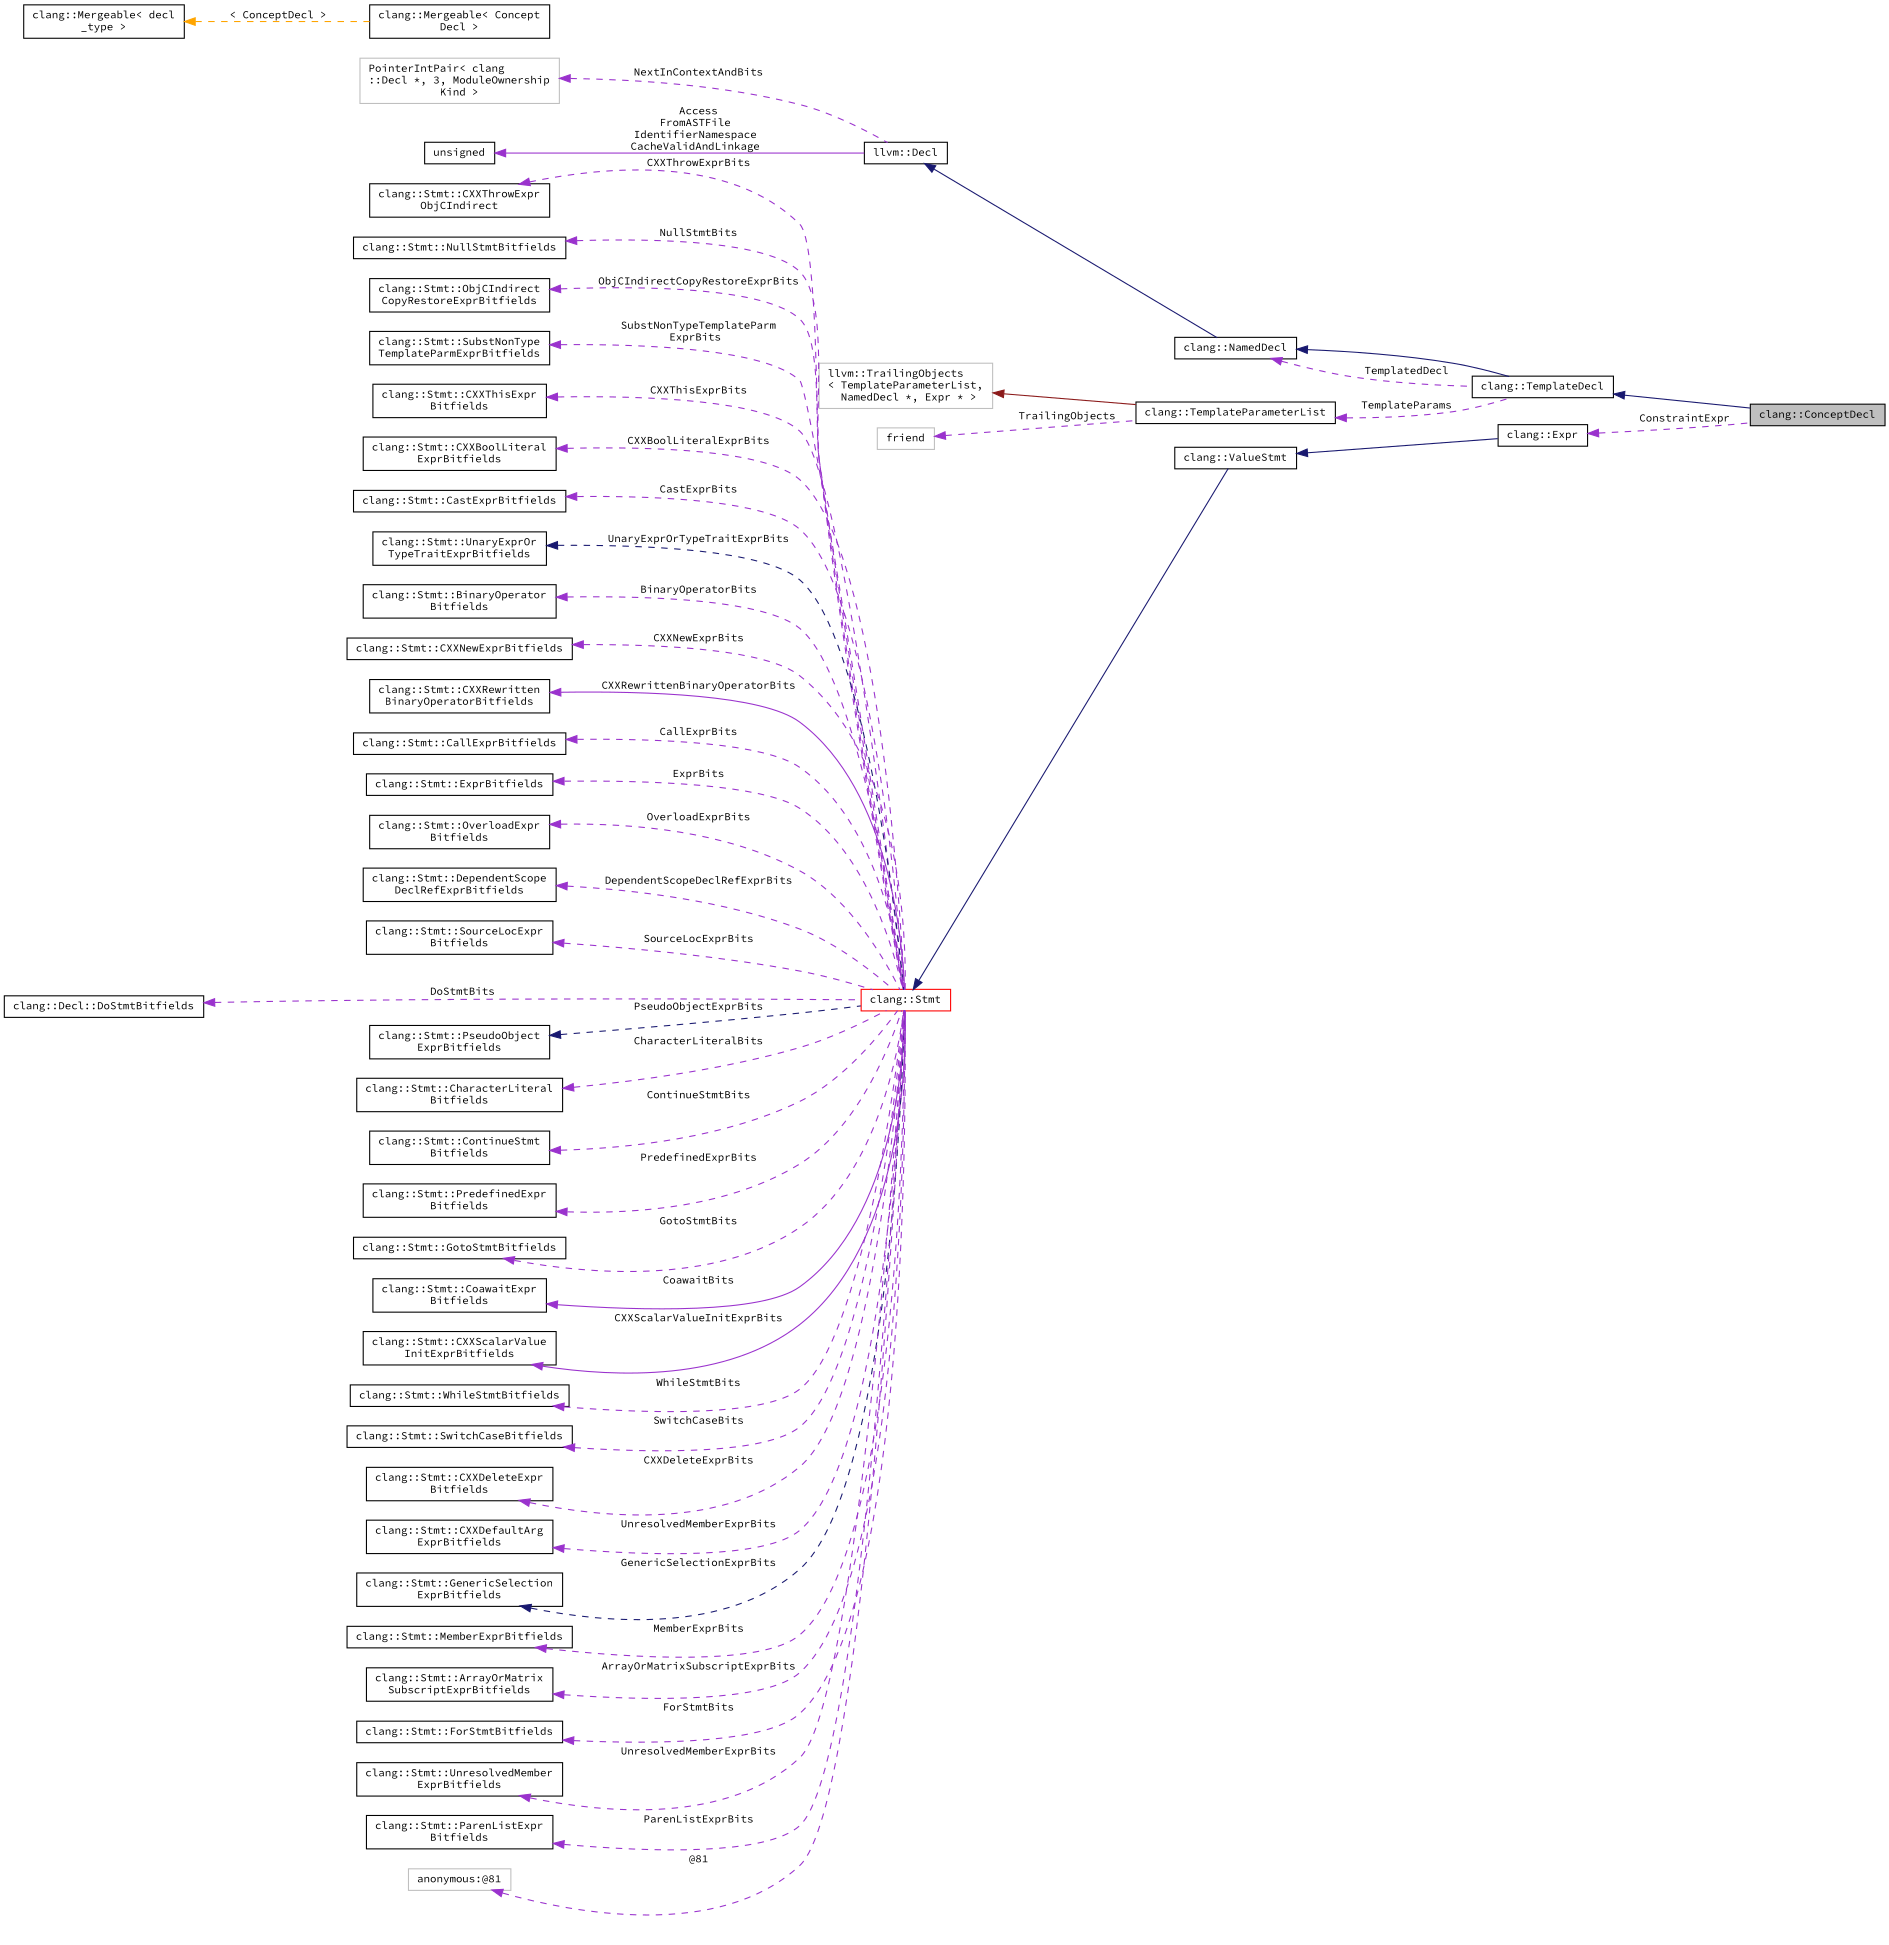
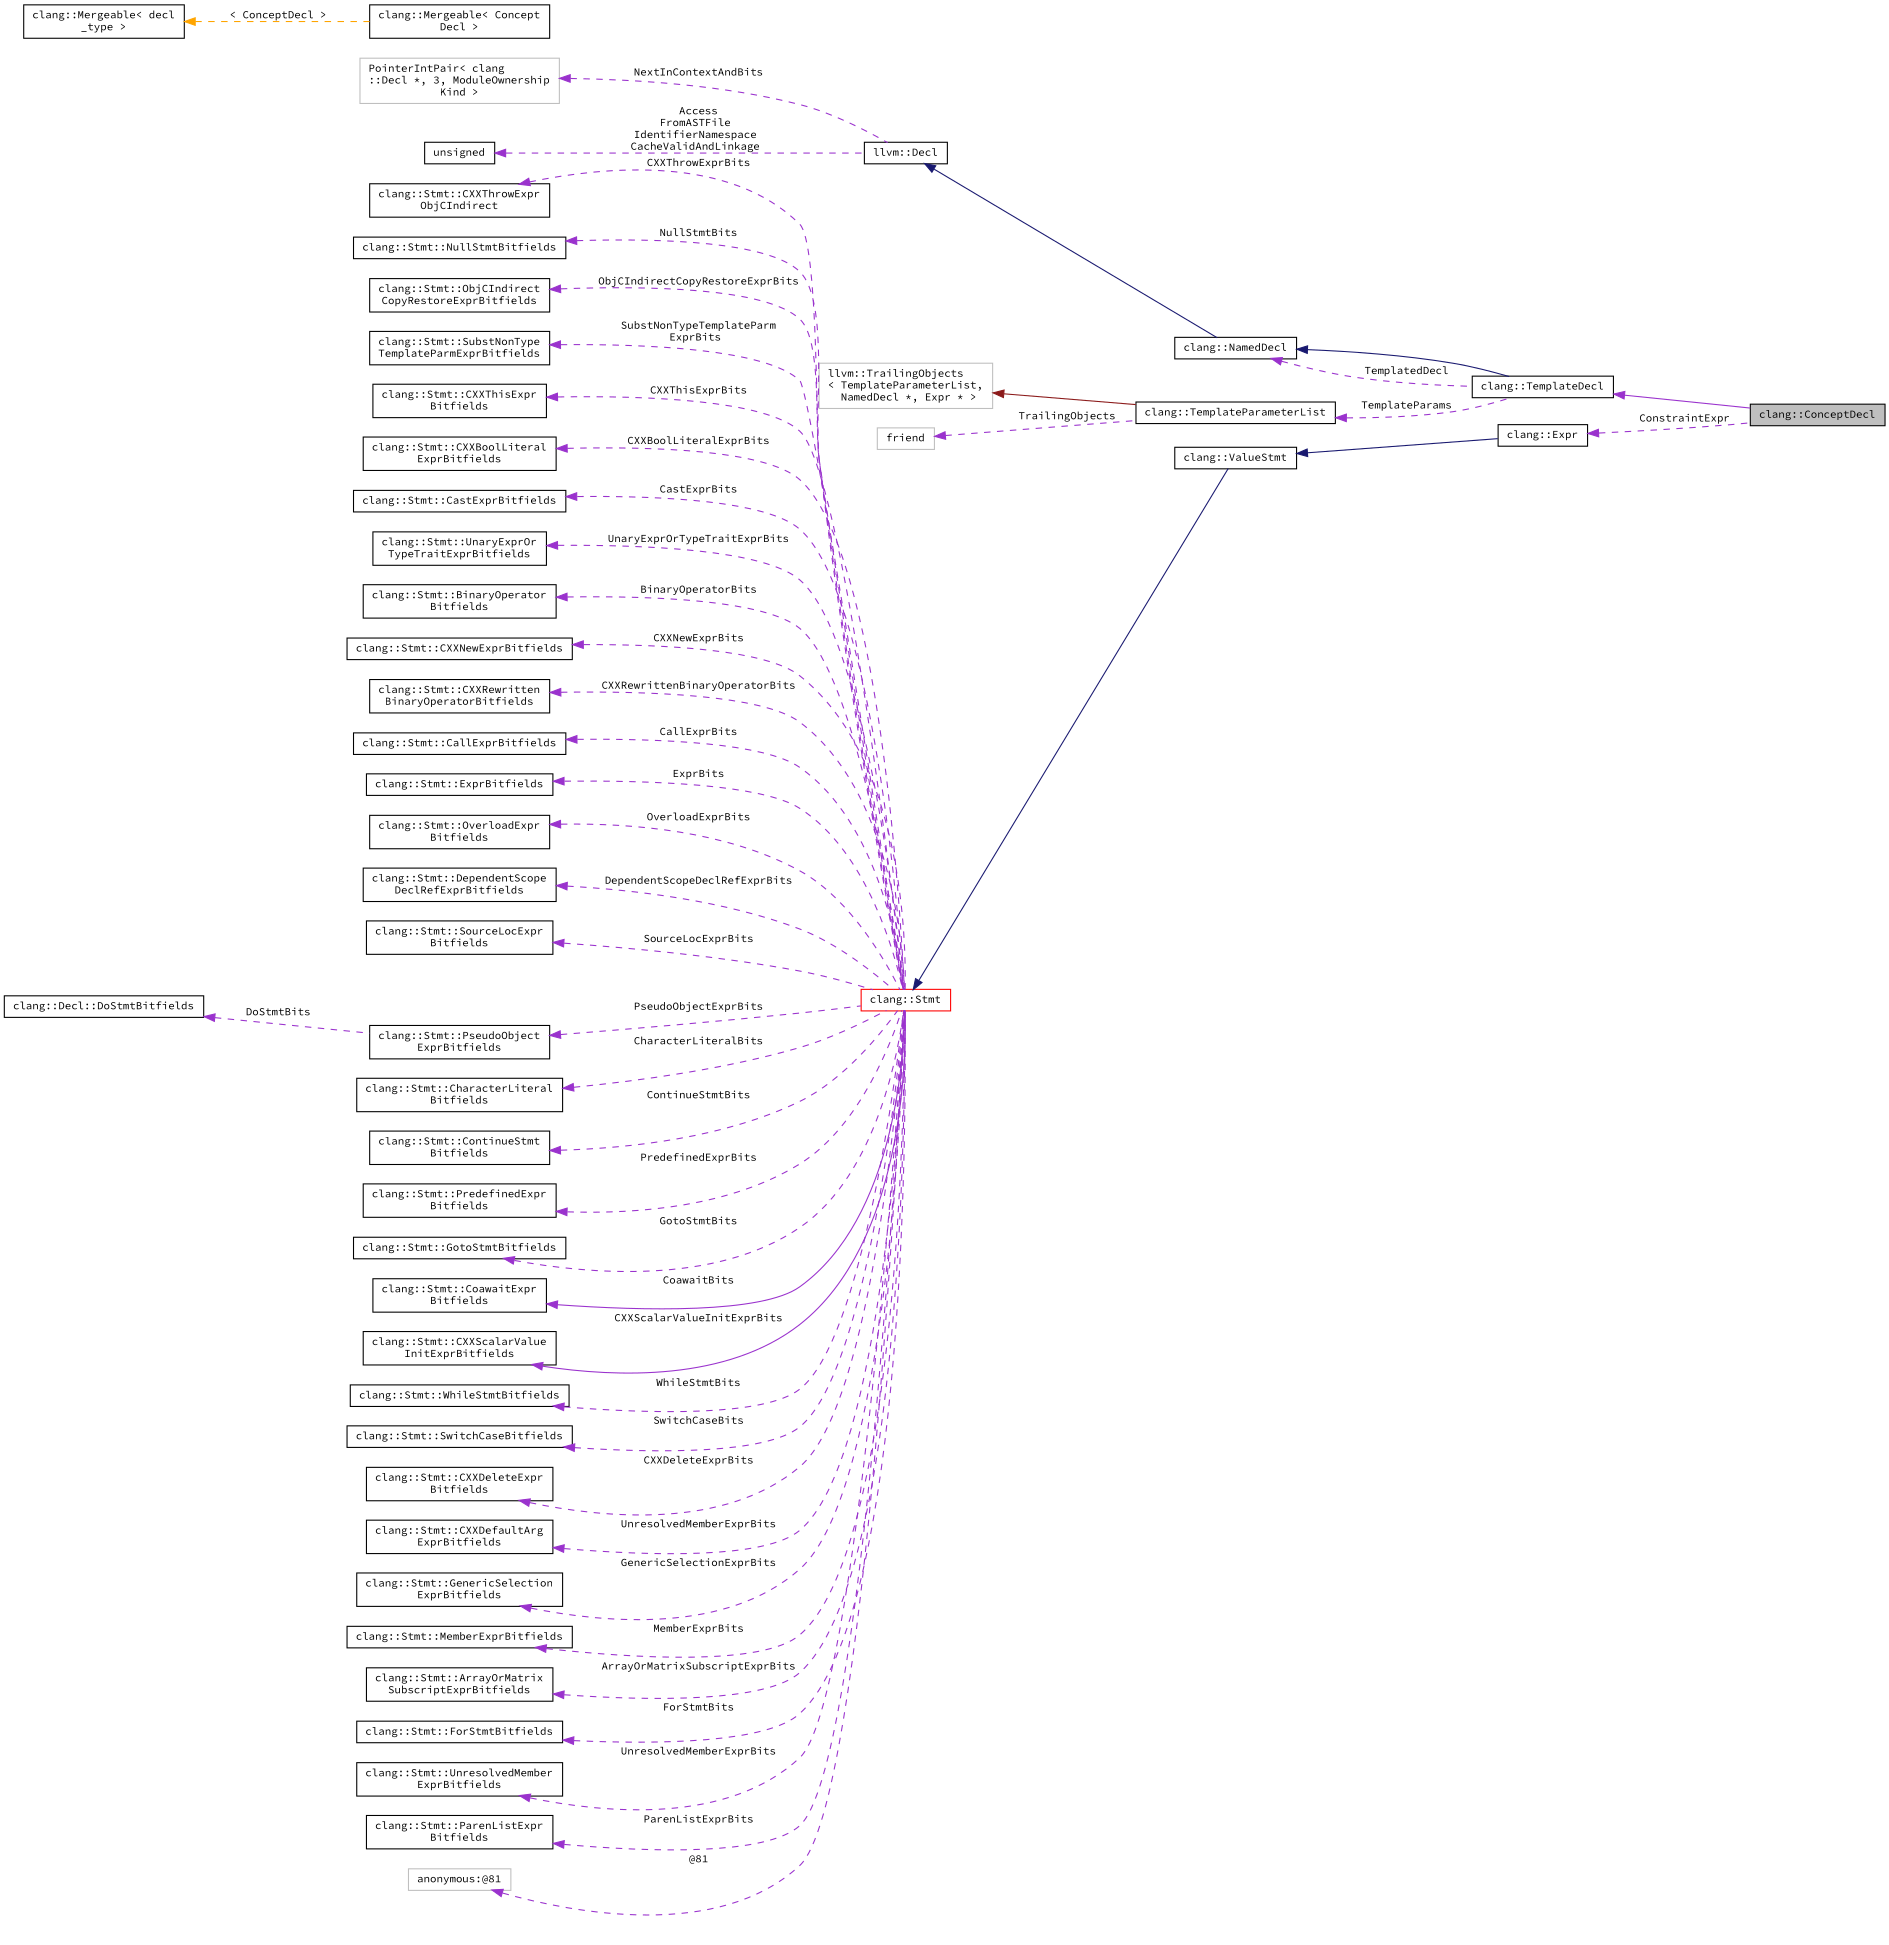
(685, 153) -> (685, 153)
(1688, 402) -> (1688, 402)
(836, 643) -> (836, 643)
(819, 740) -> (819, 740)
(538, 999) -> (292, 1025)
(711, 1022) -> (711, 1022)
(858, 1436) -> (858, 1436)
